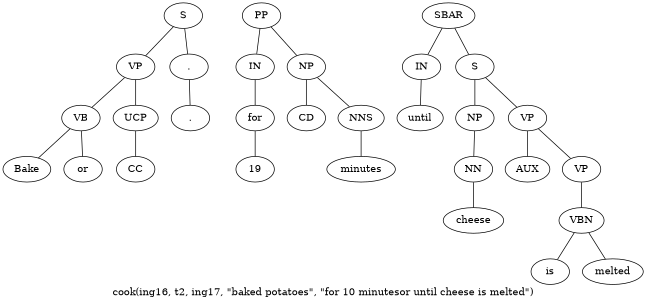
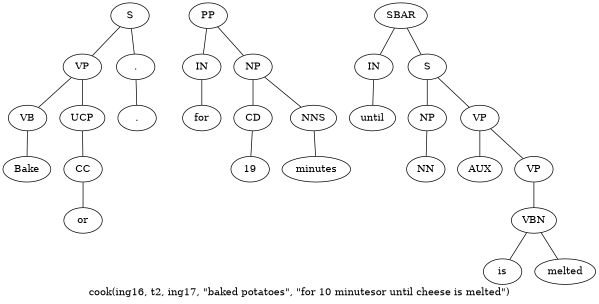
(82, 144) -> (83, 195)
(255, 144) -> (252, 144)
(473, 220) -> none
